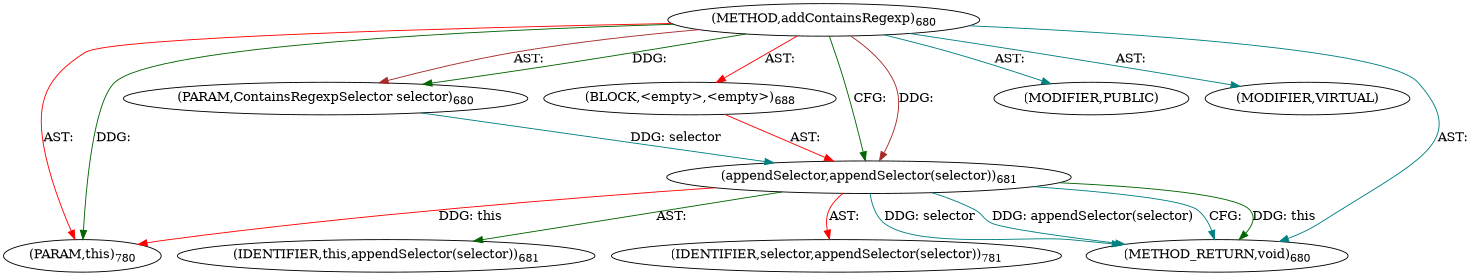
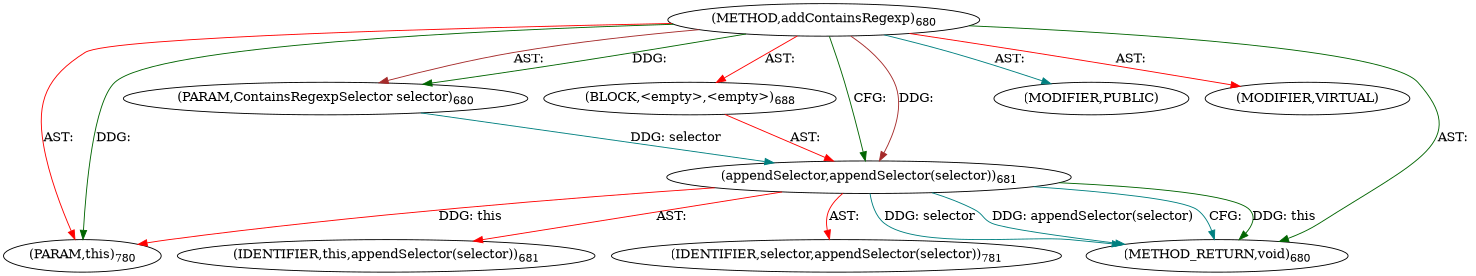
(1316, 53) -> (1316, 53)
(1070, 58) -> (1070, 58)
(632, 216) -> (632, 216)
